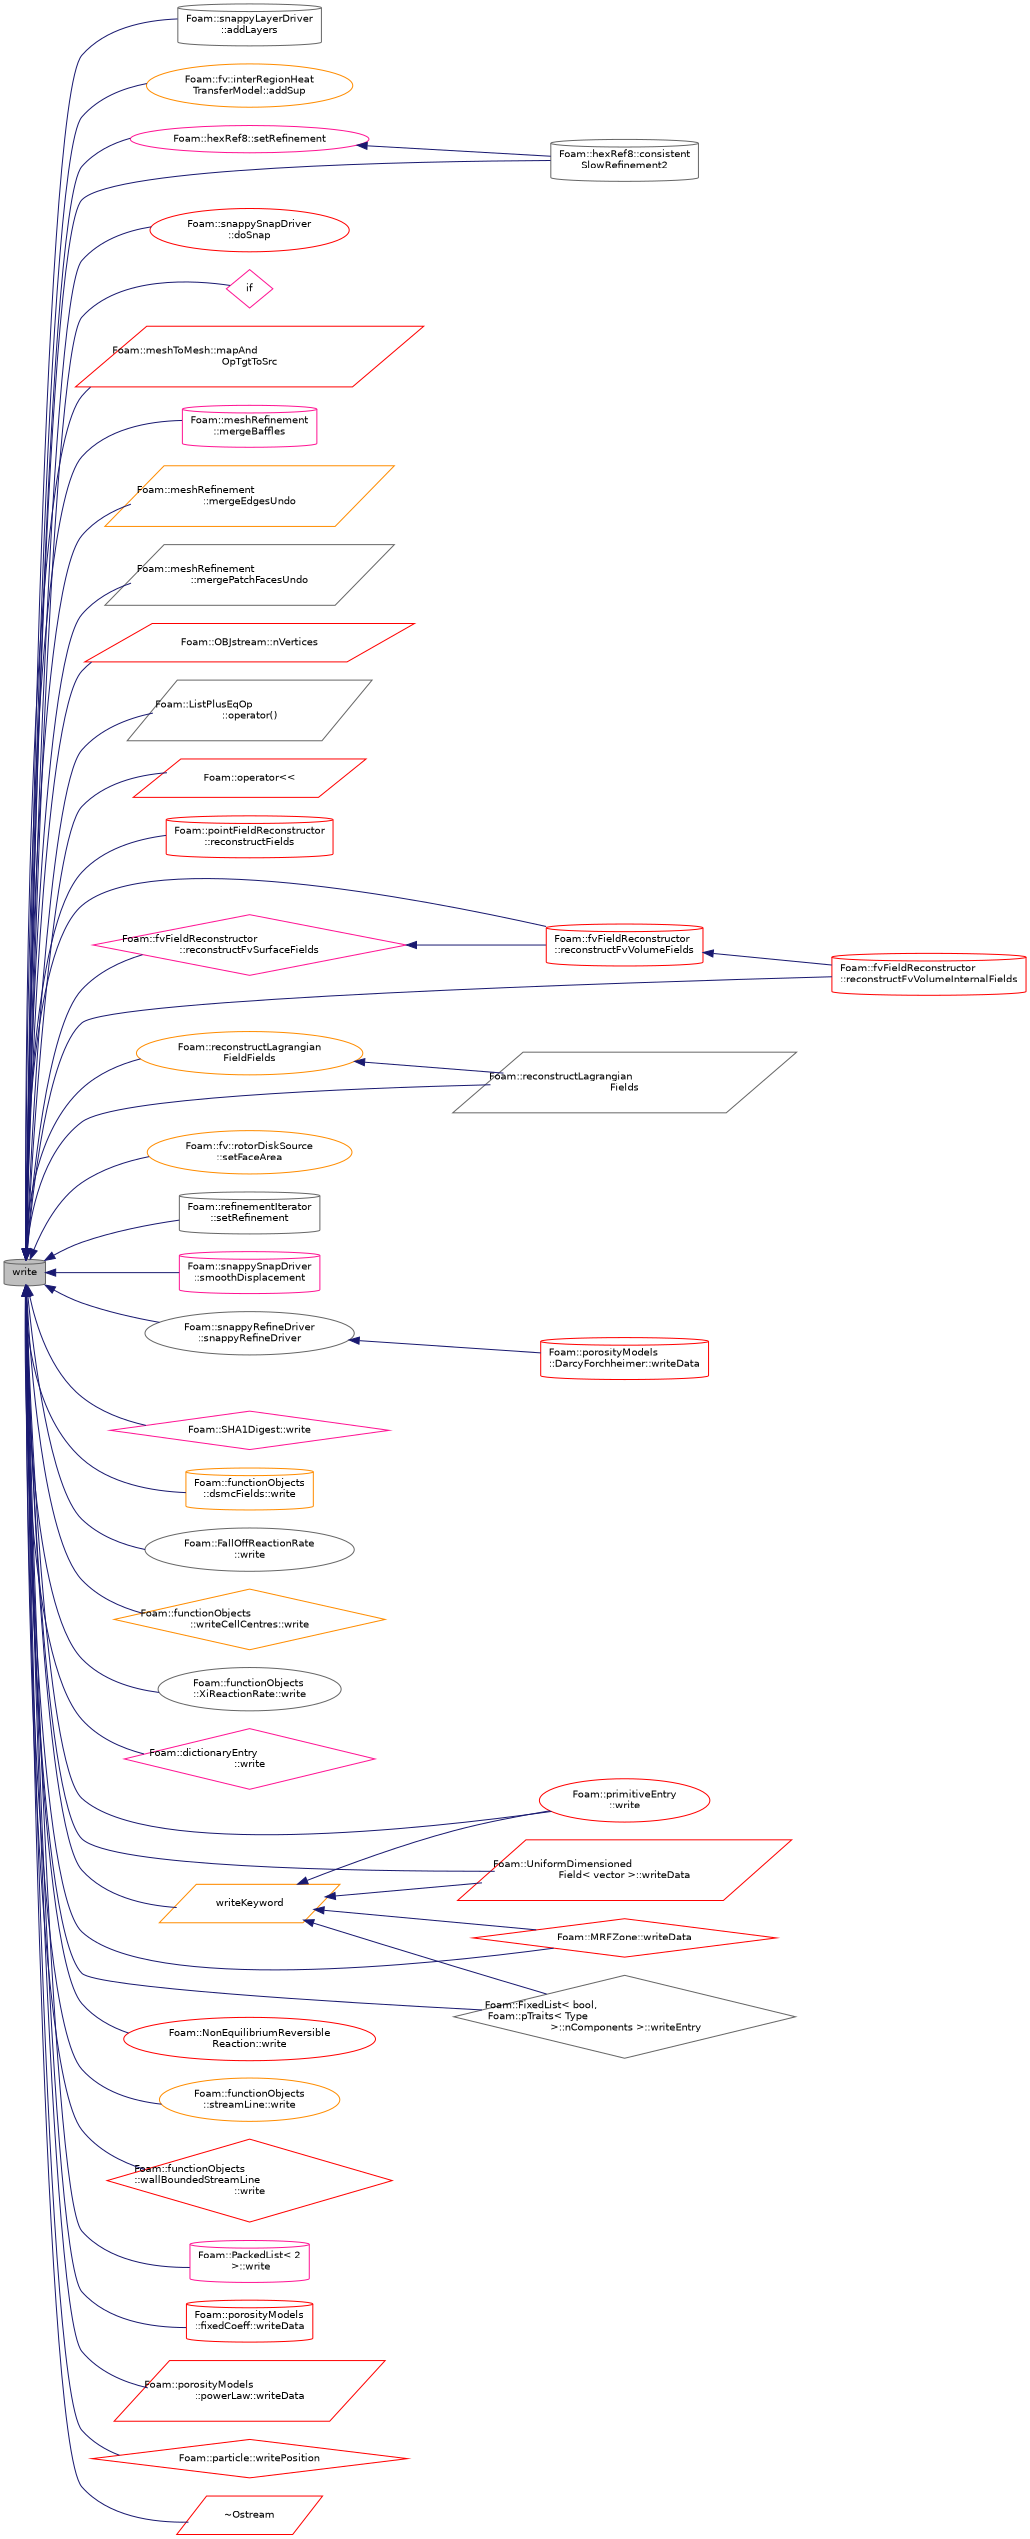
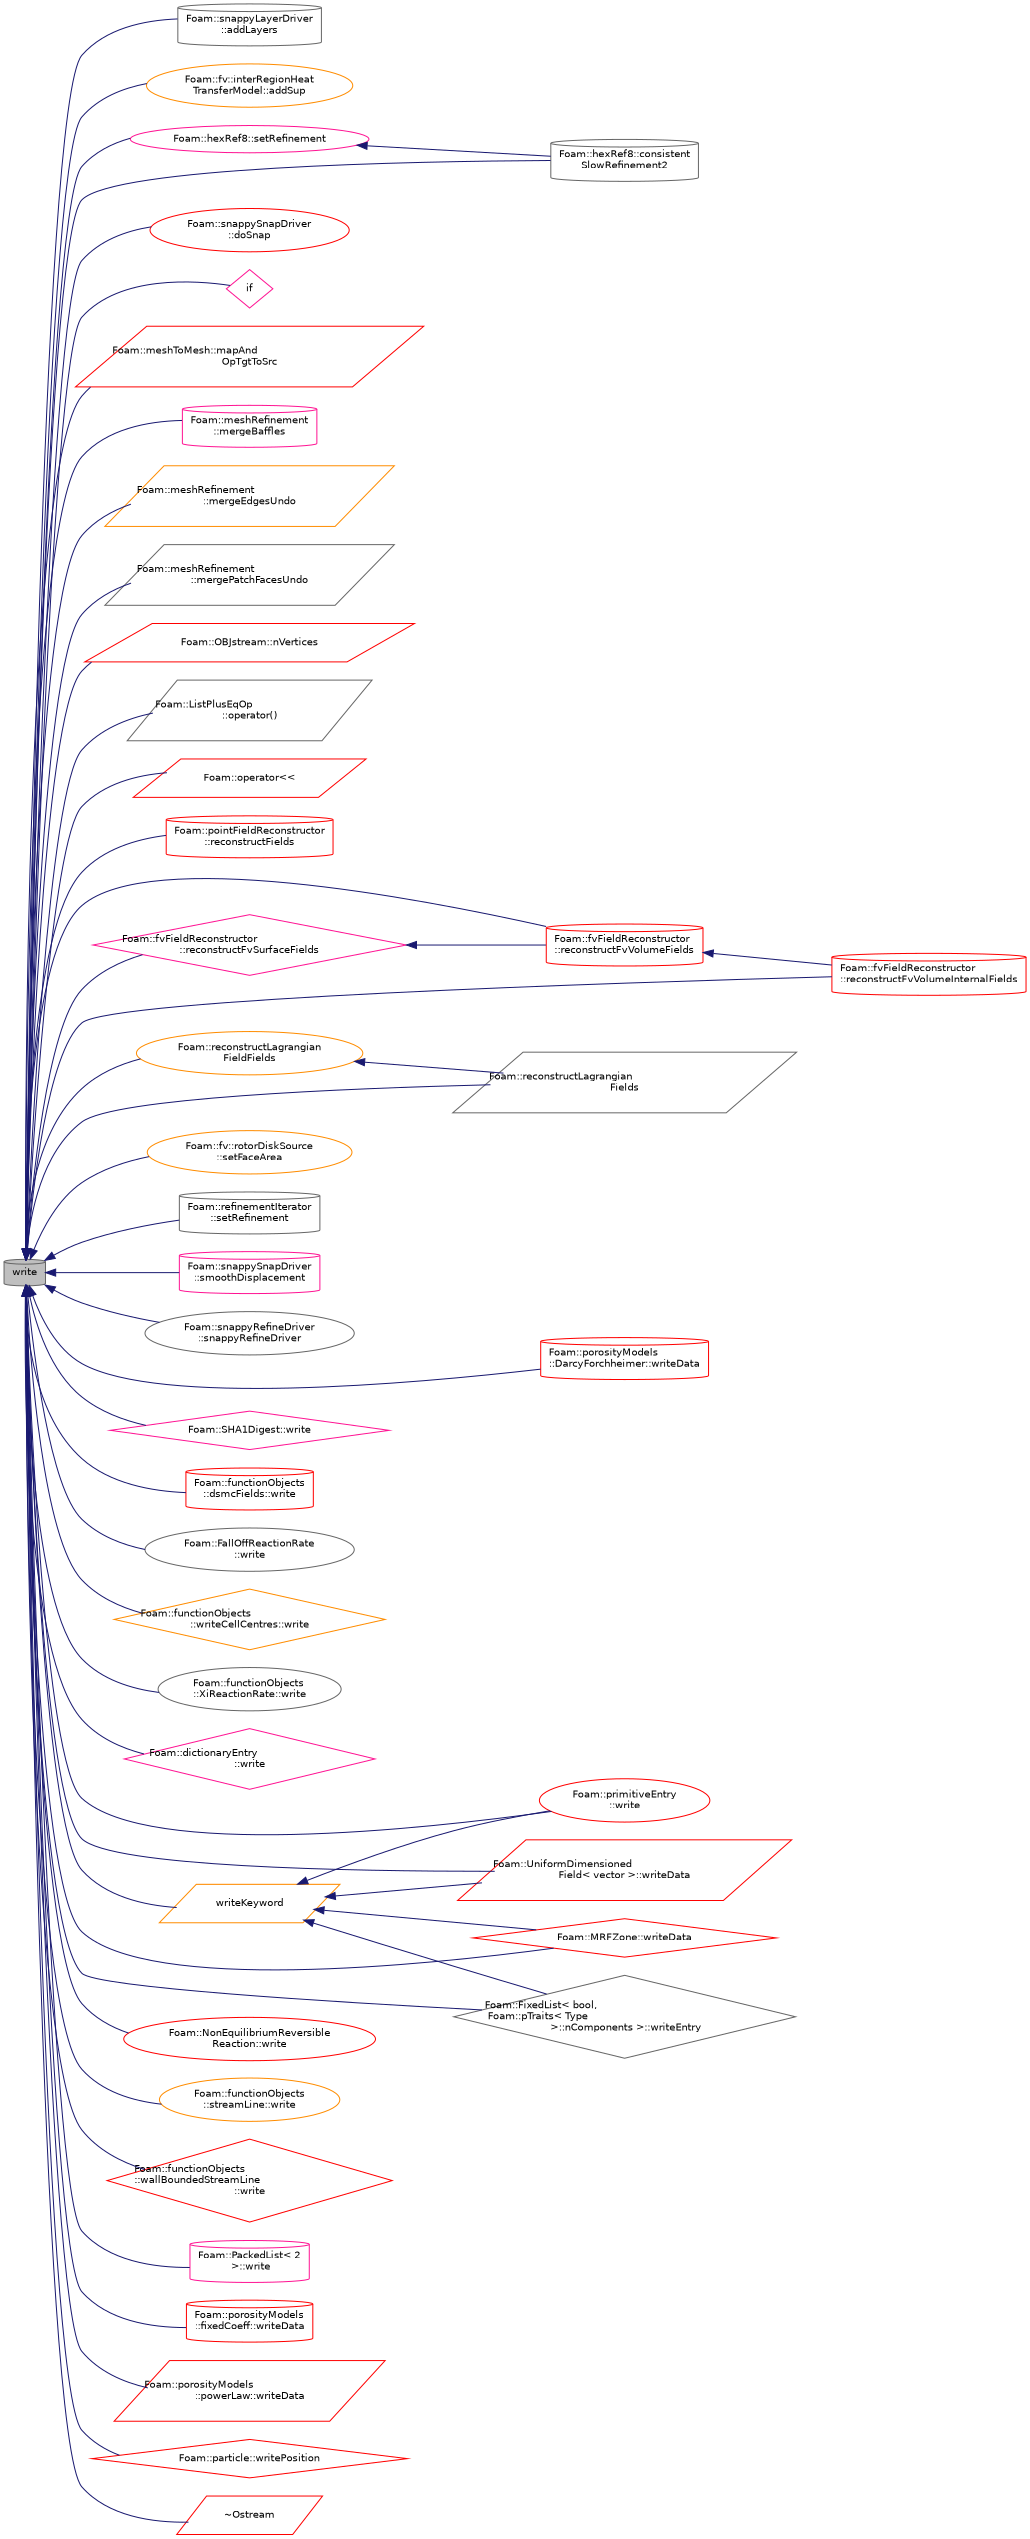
(450, 1347) -> (267, 1388)
(250, 1489) -> (250, 1489)
